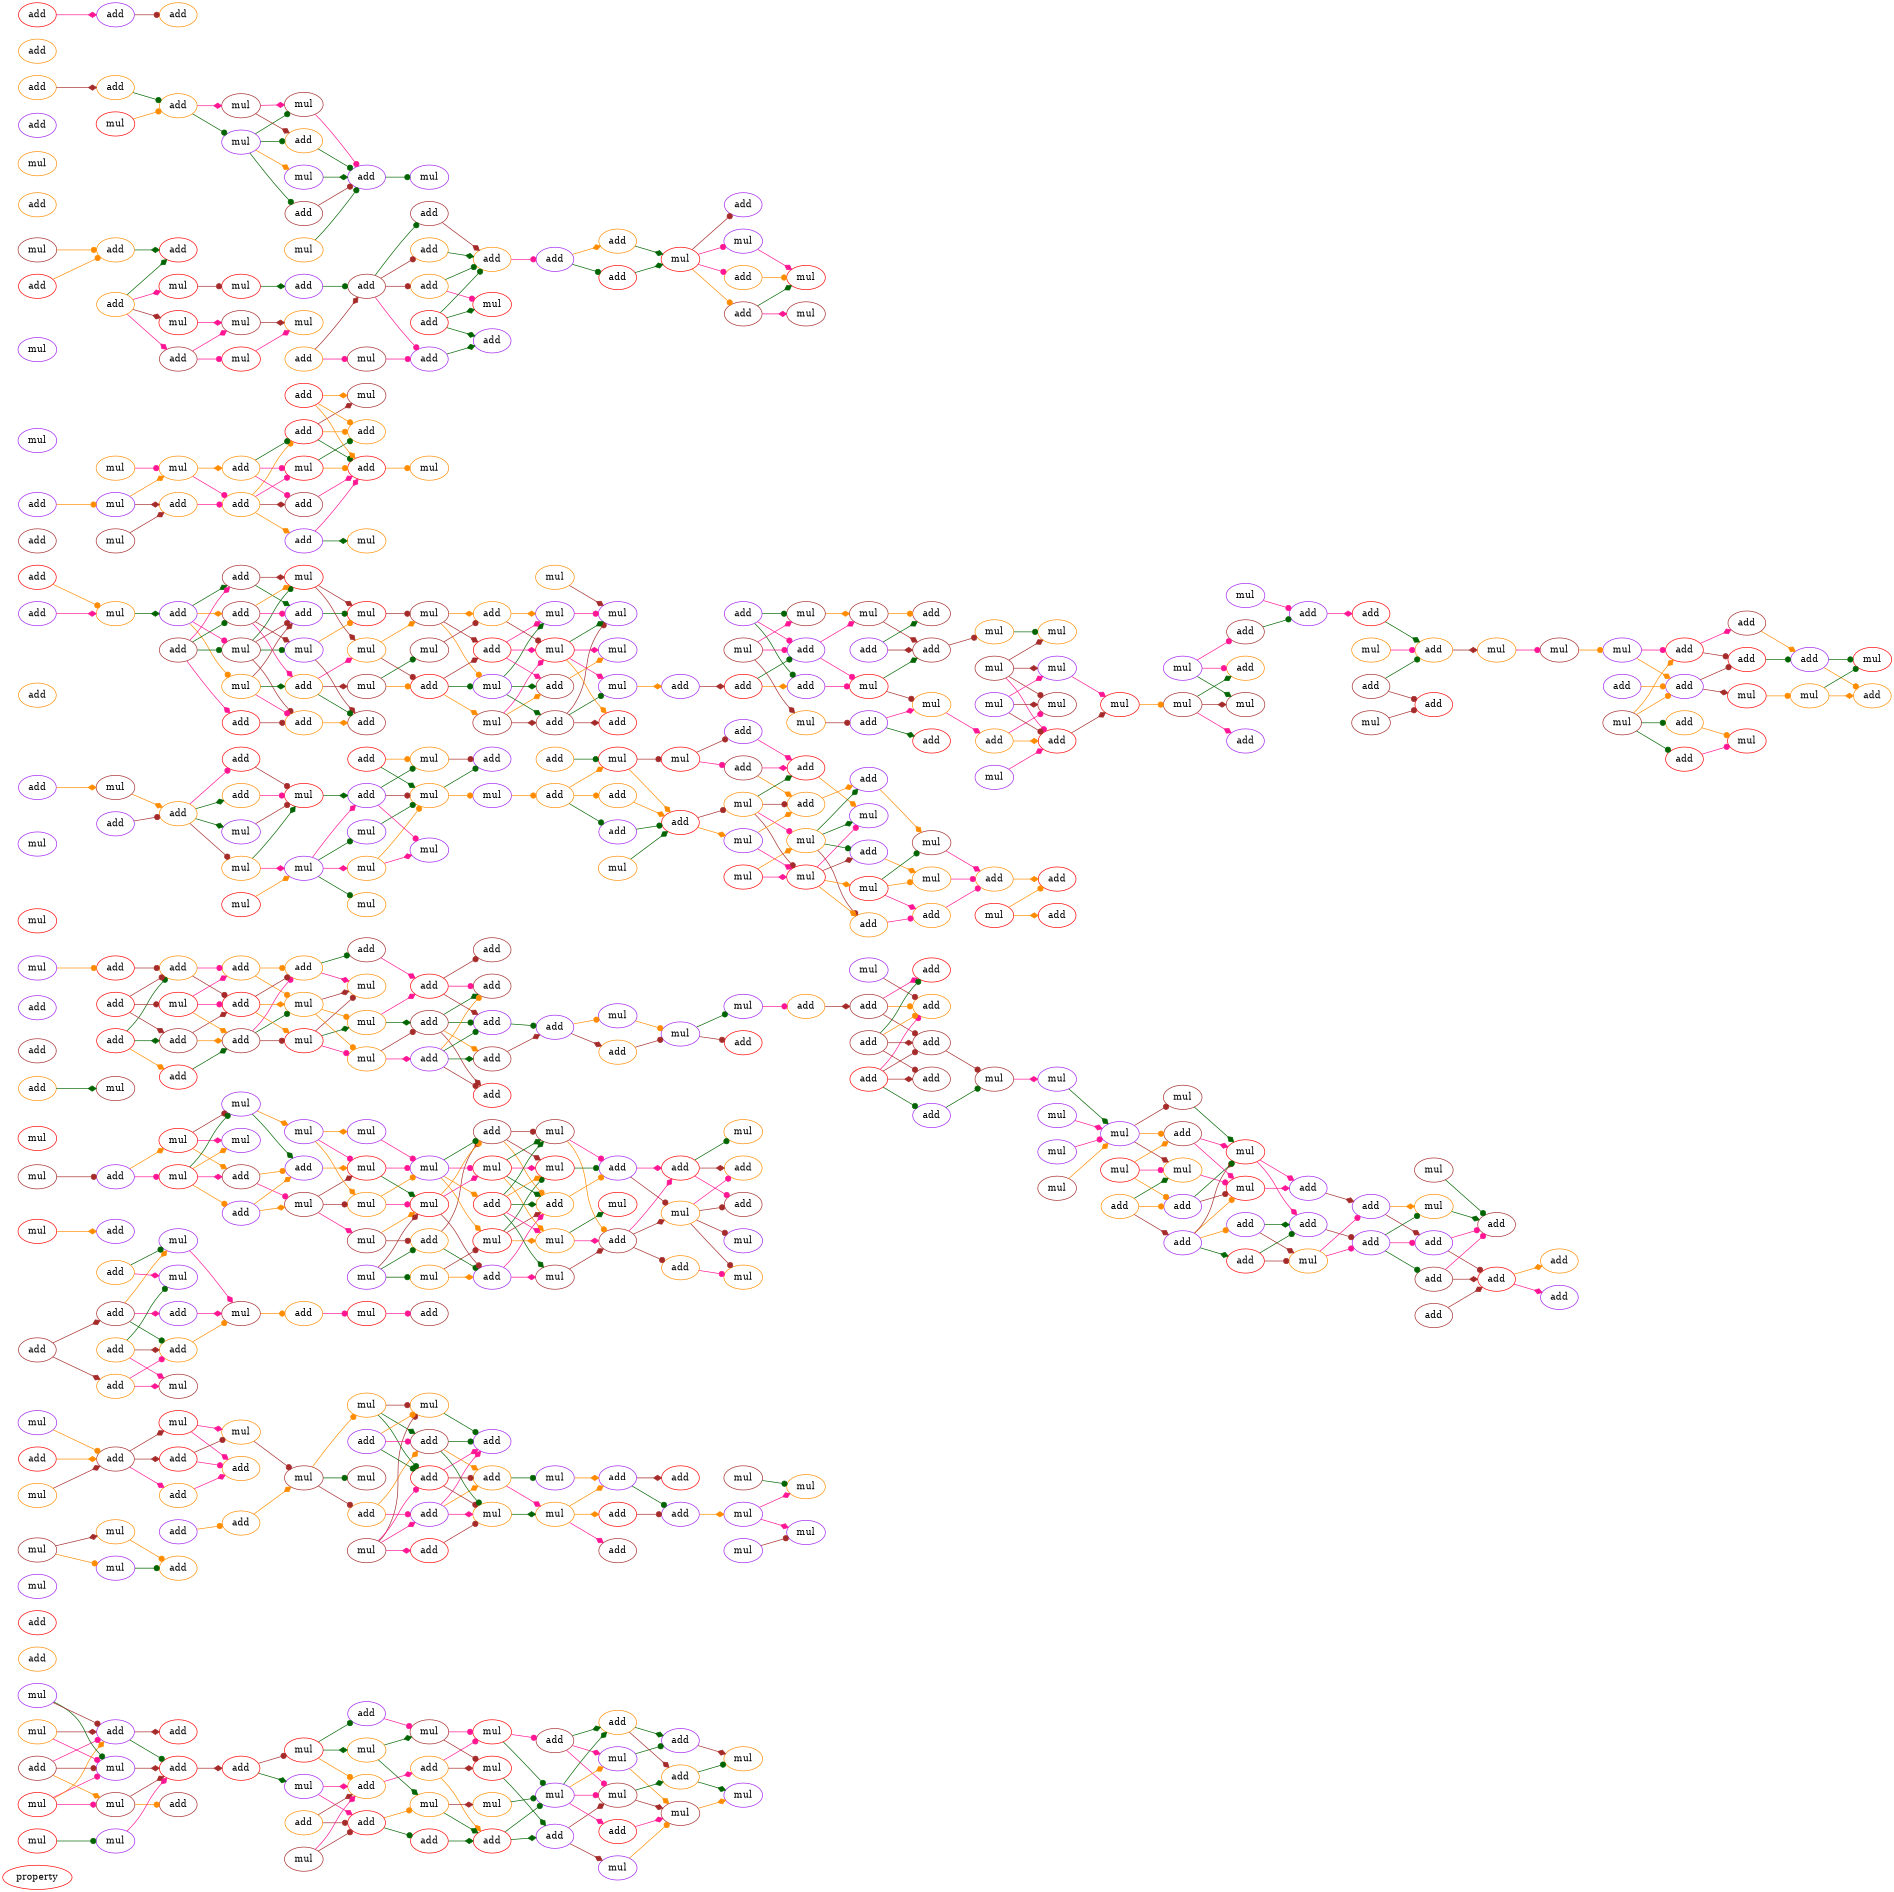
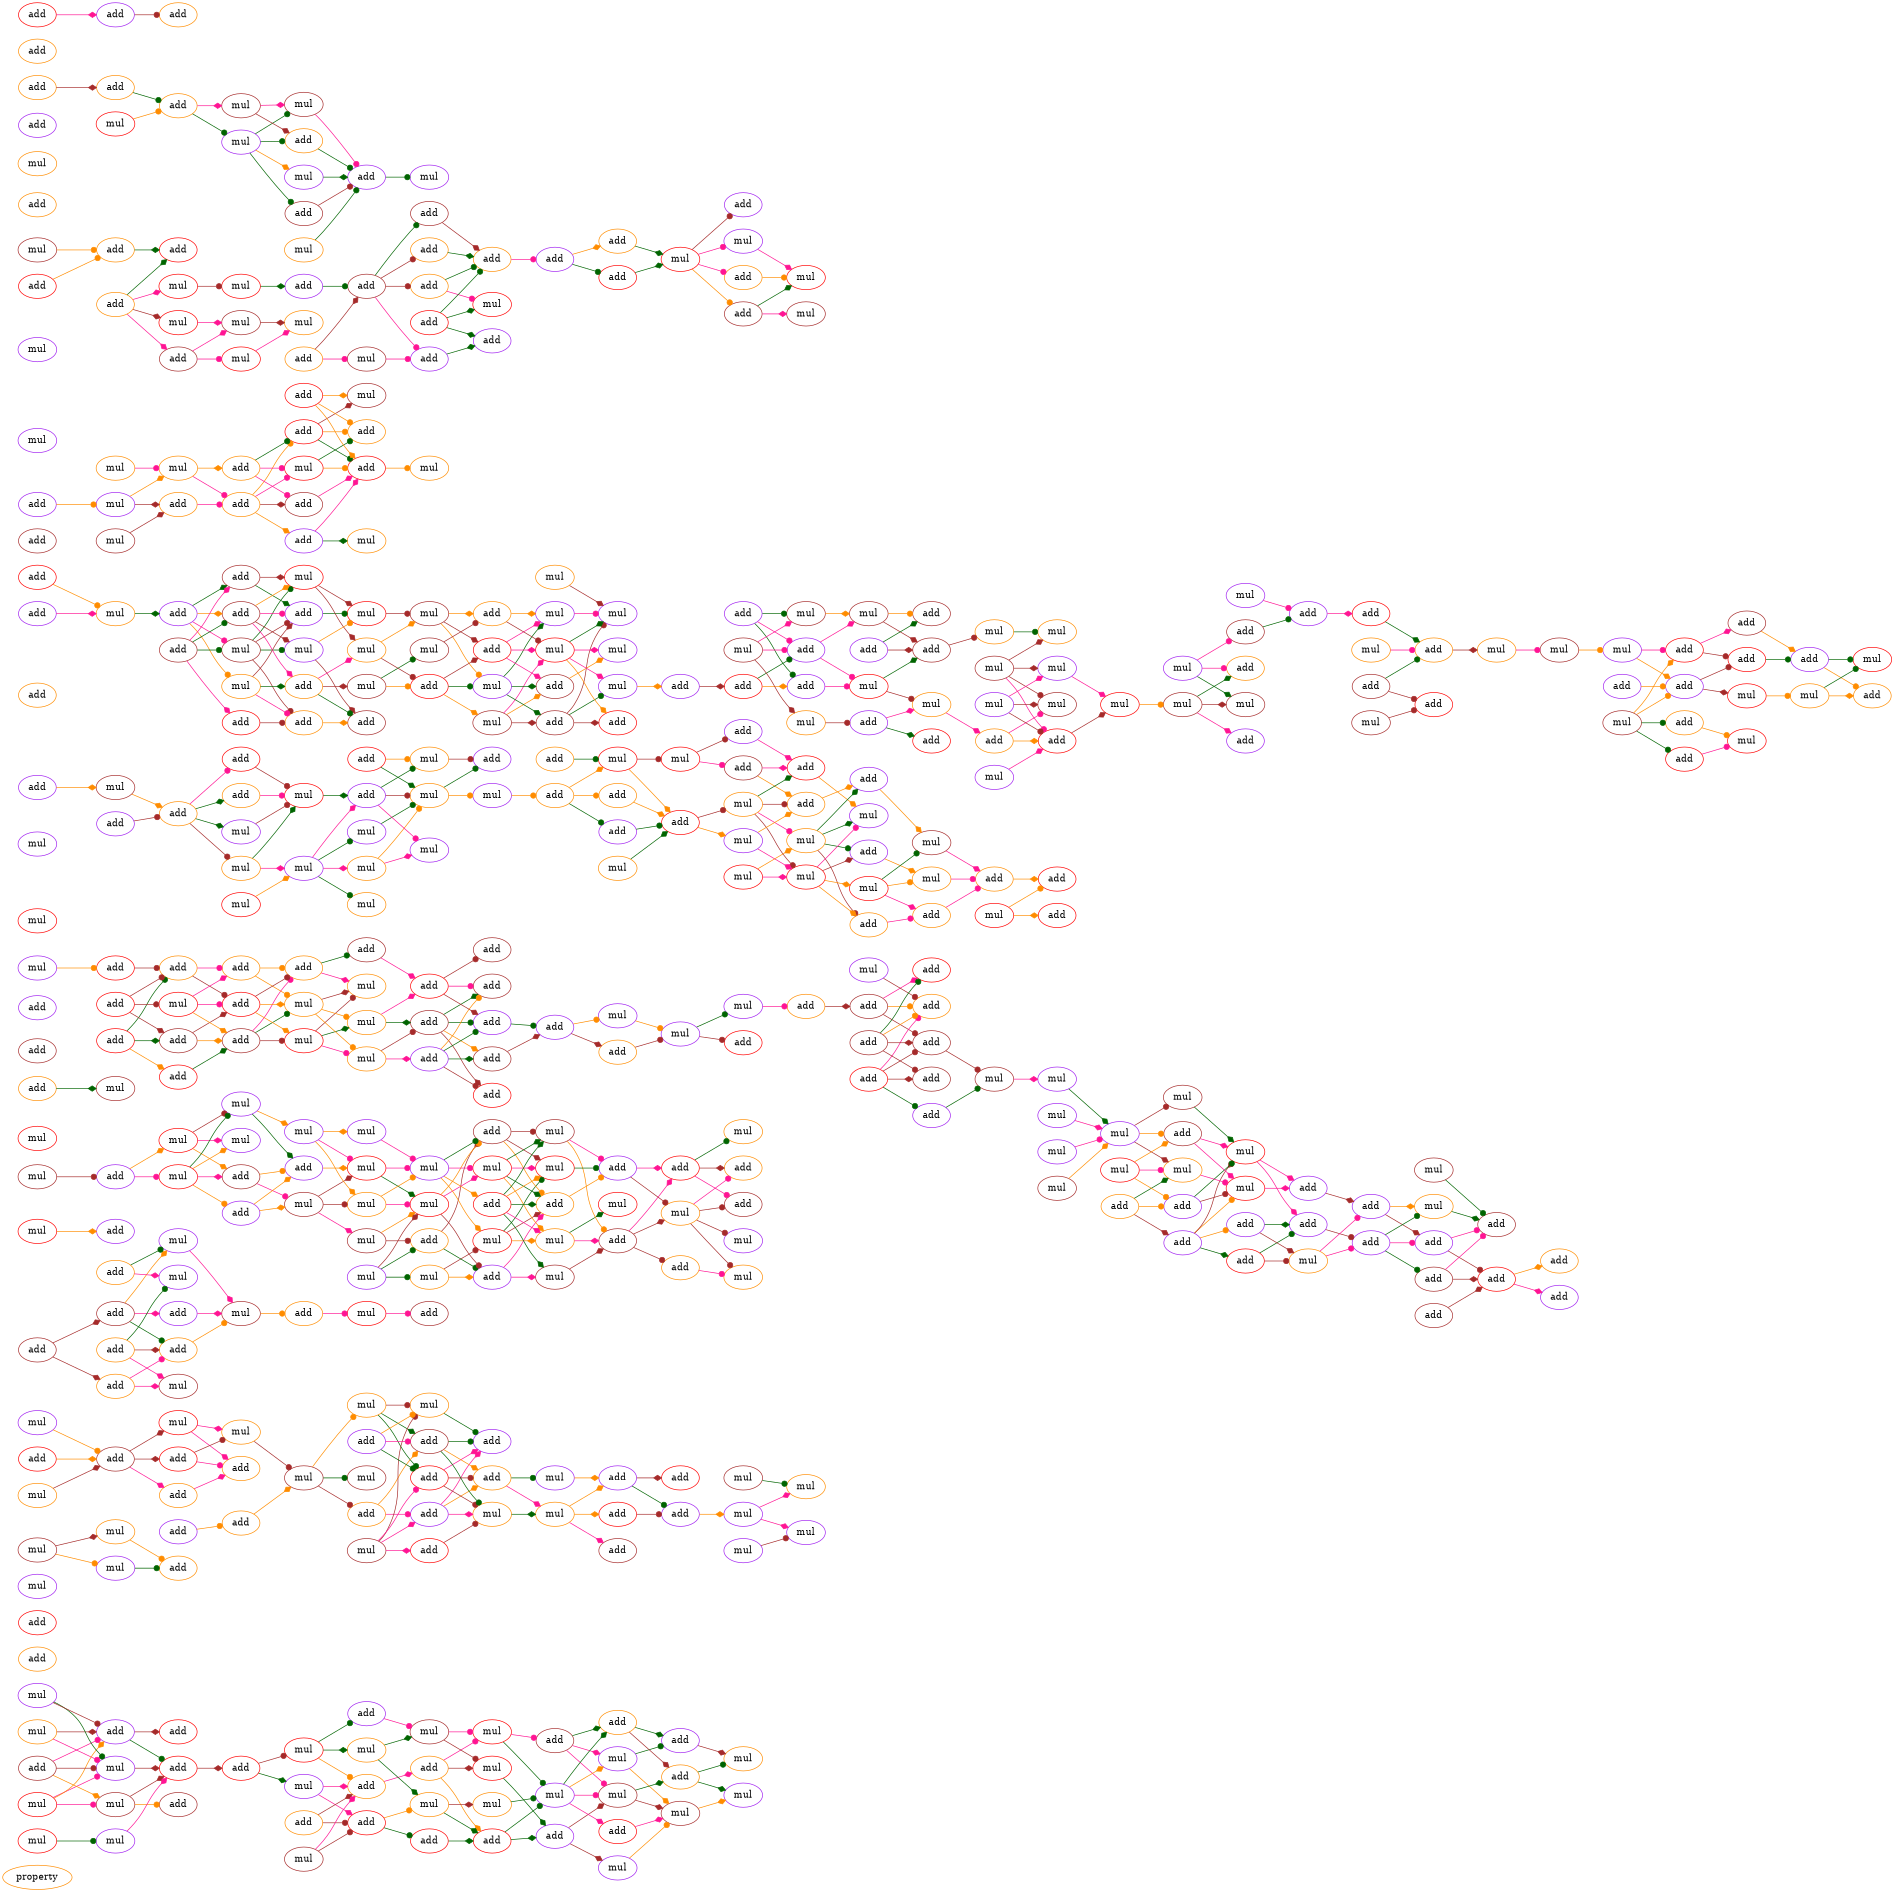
(37, 1877) -> (37, 1877)
